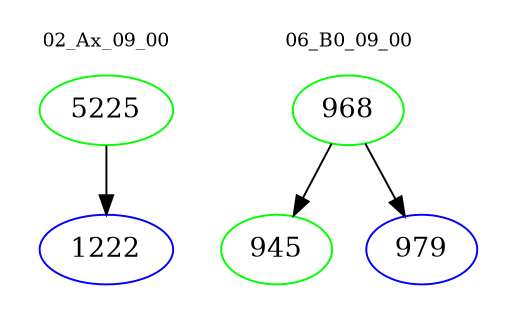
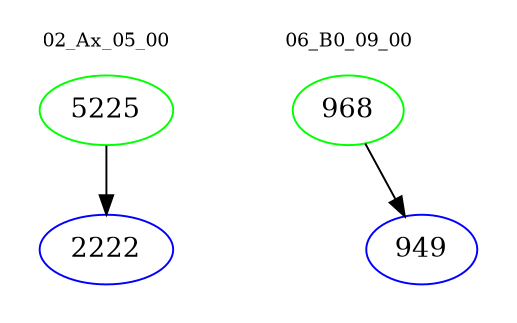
(106, 42) -> (106, 42)
(106, 250) -> (106, 250)
(277, 250) -> none
(422, 250) -> (422, 250)
